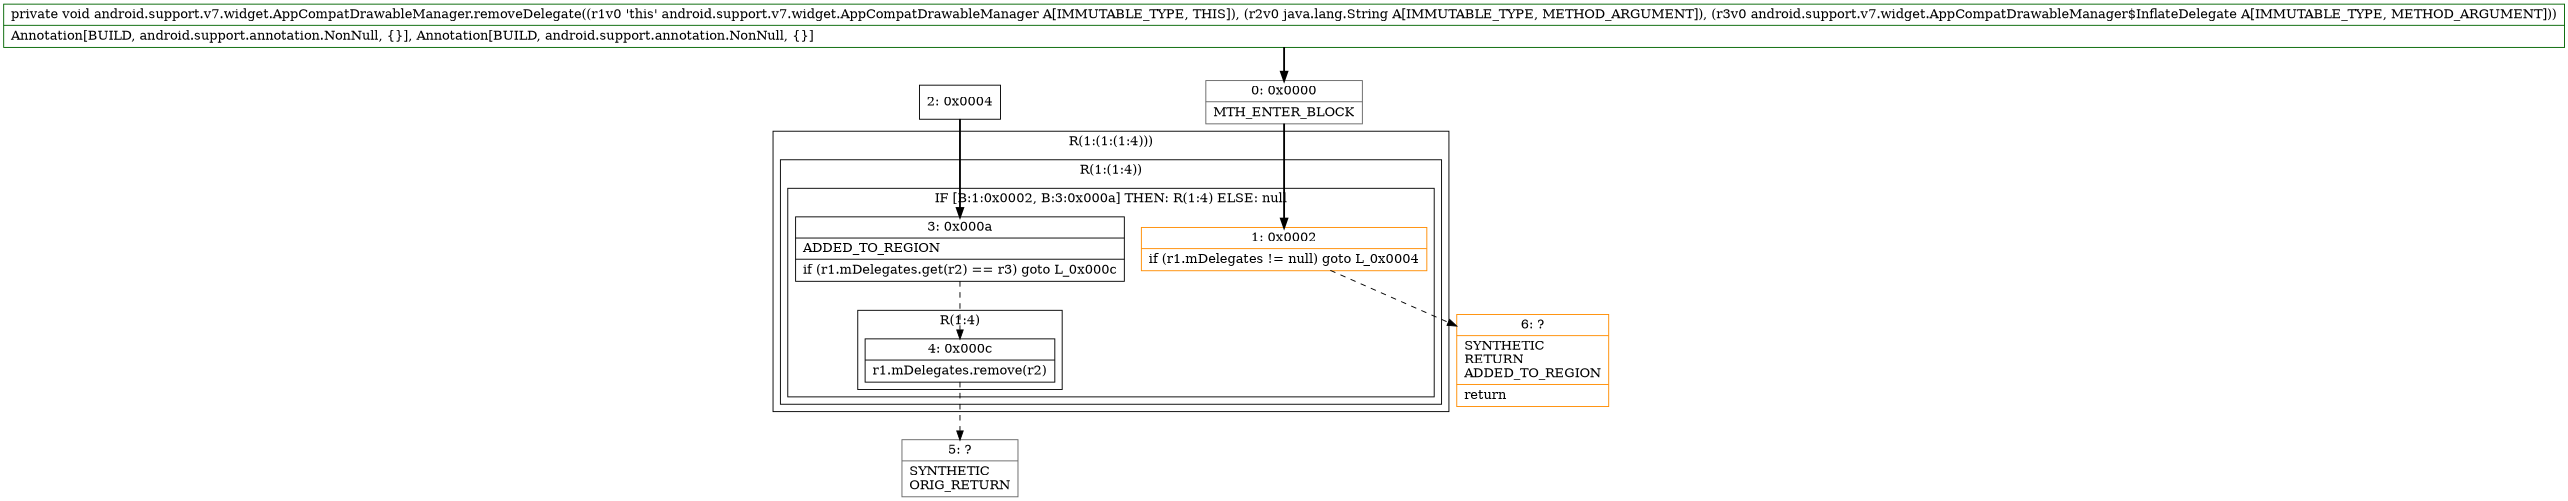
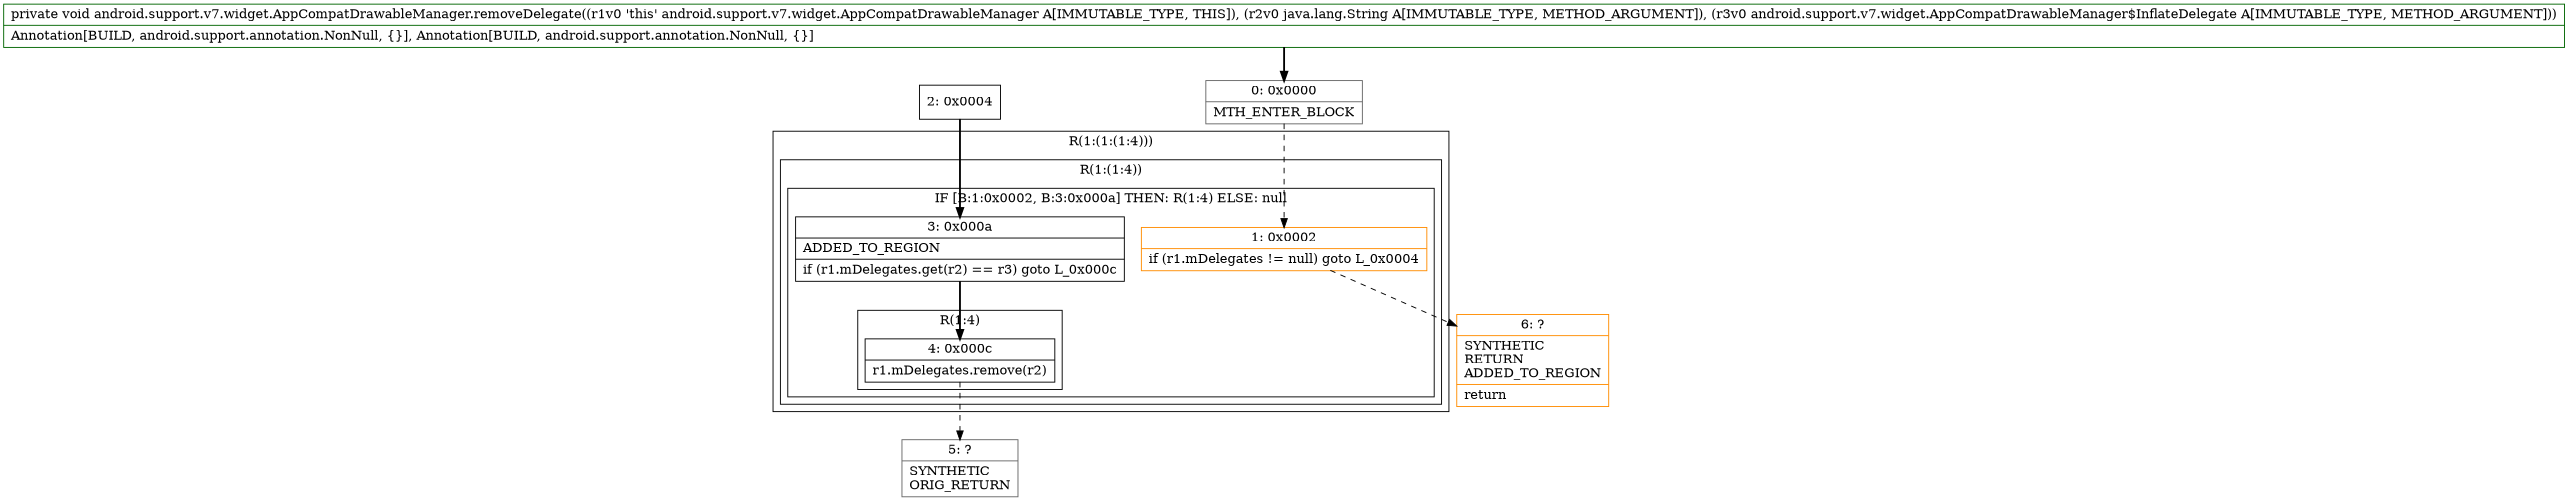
(1284, 171) -> (1284, 171)
(960, 304) -> (960, 304)
